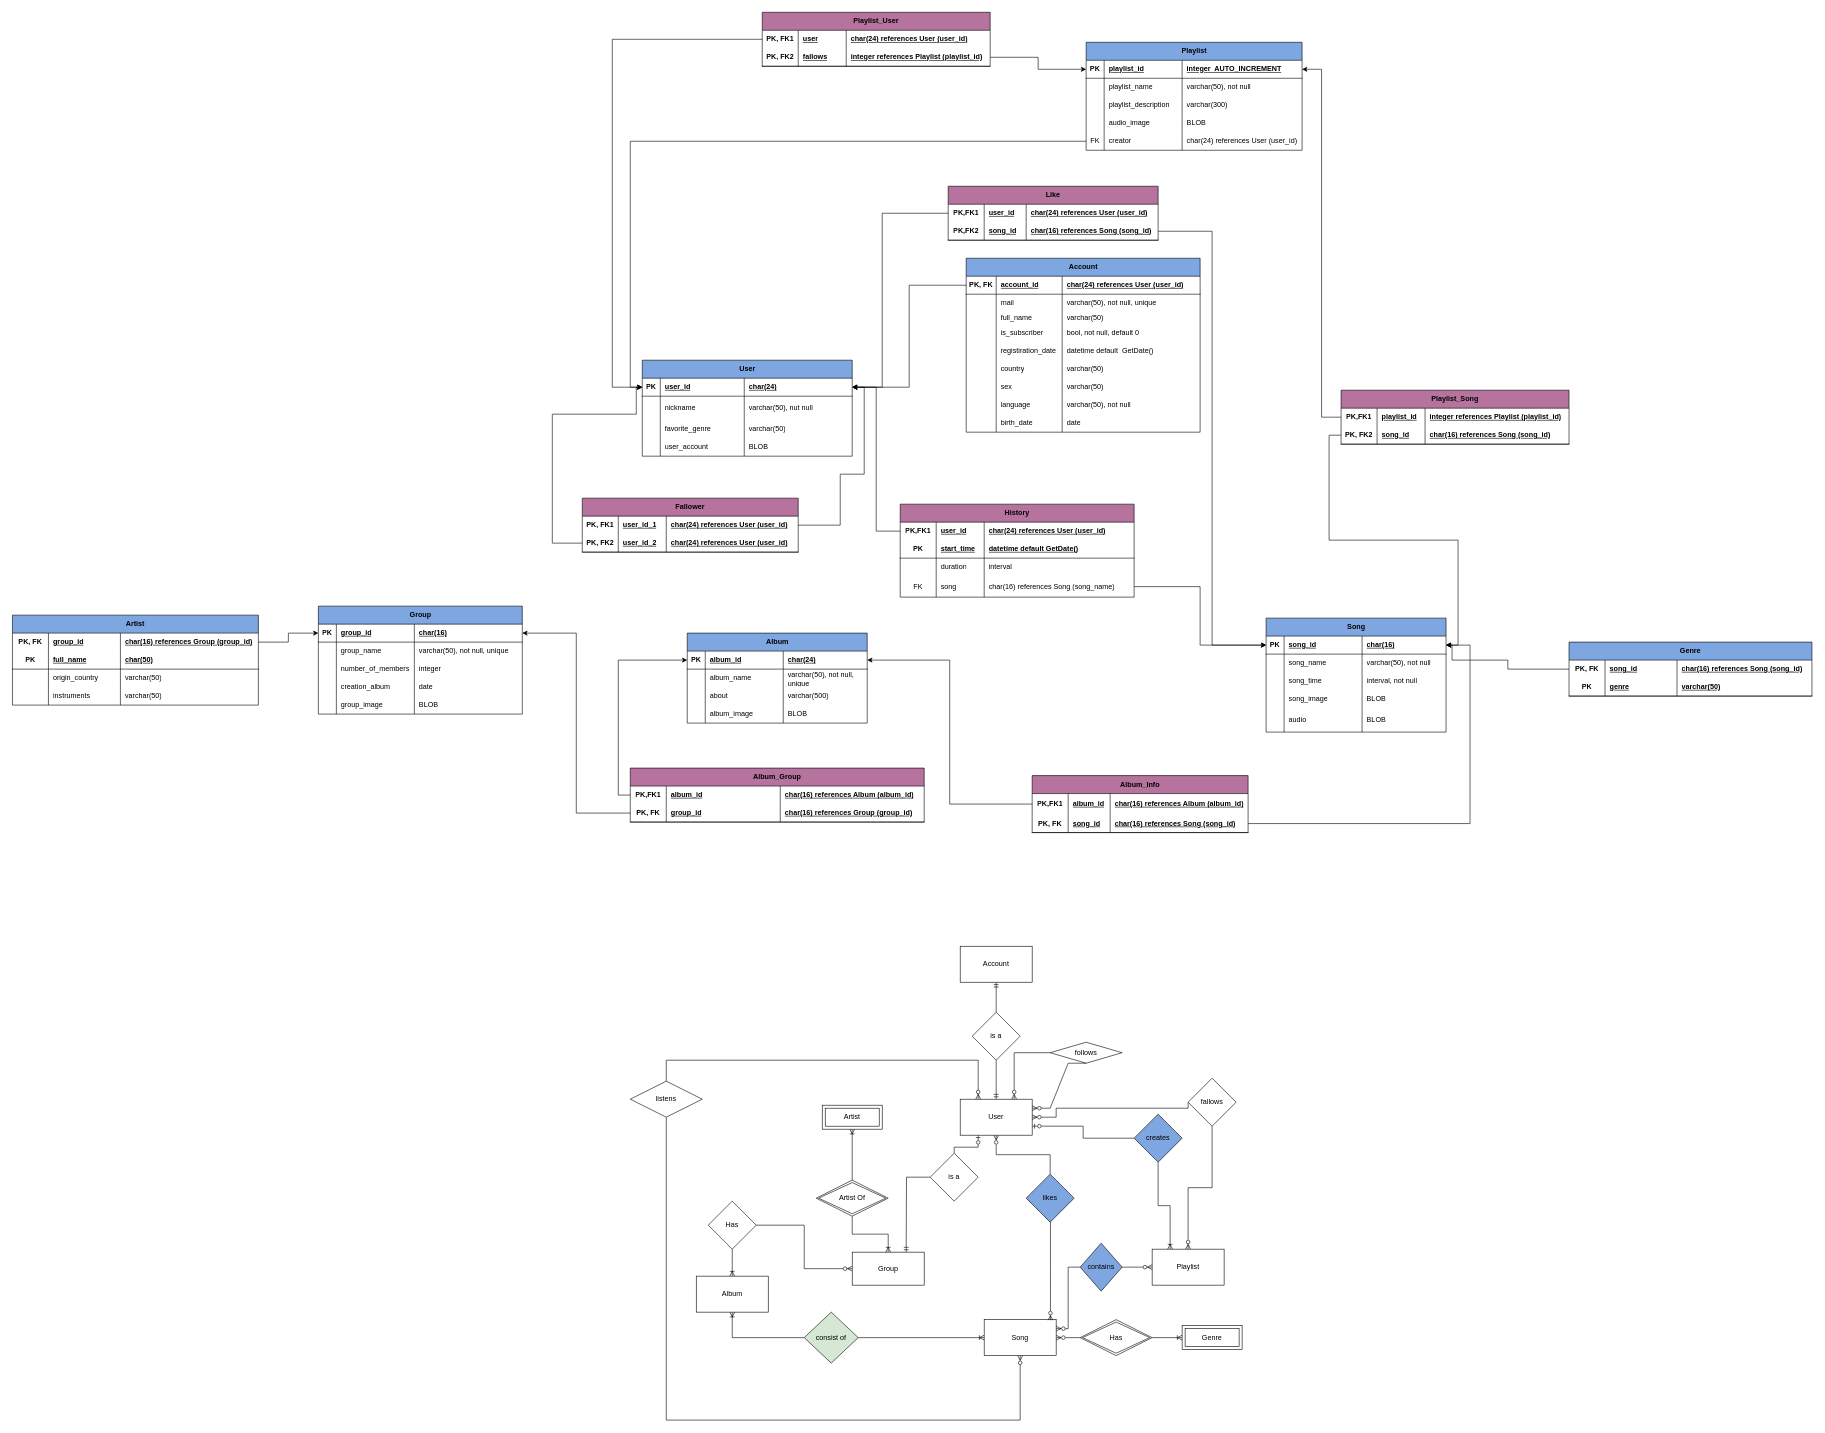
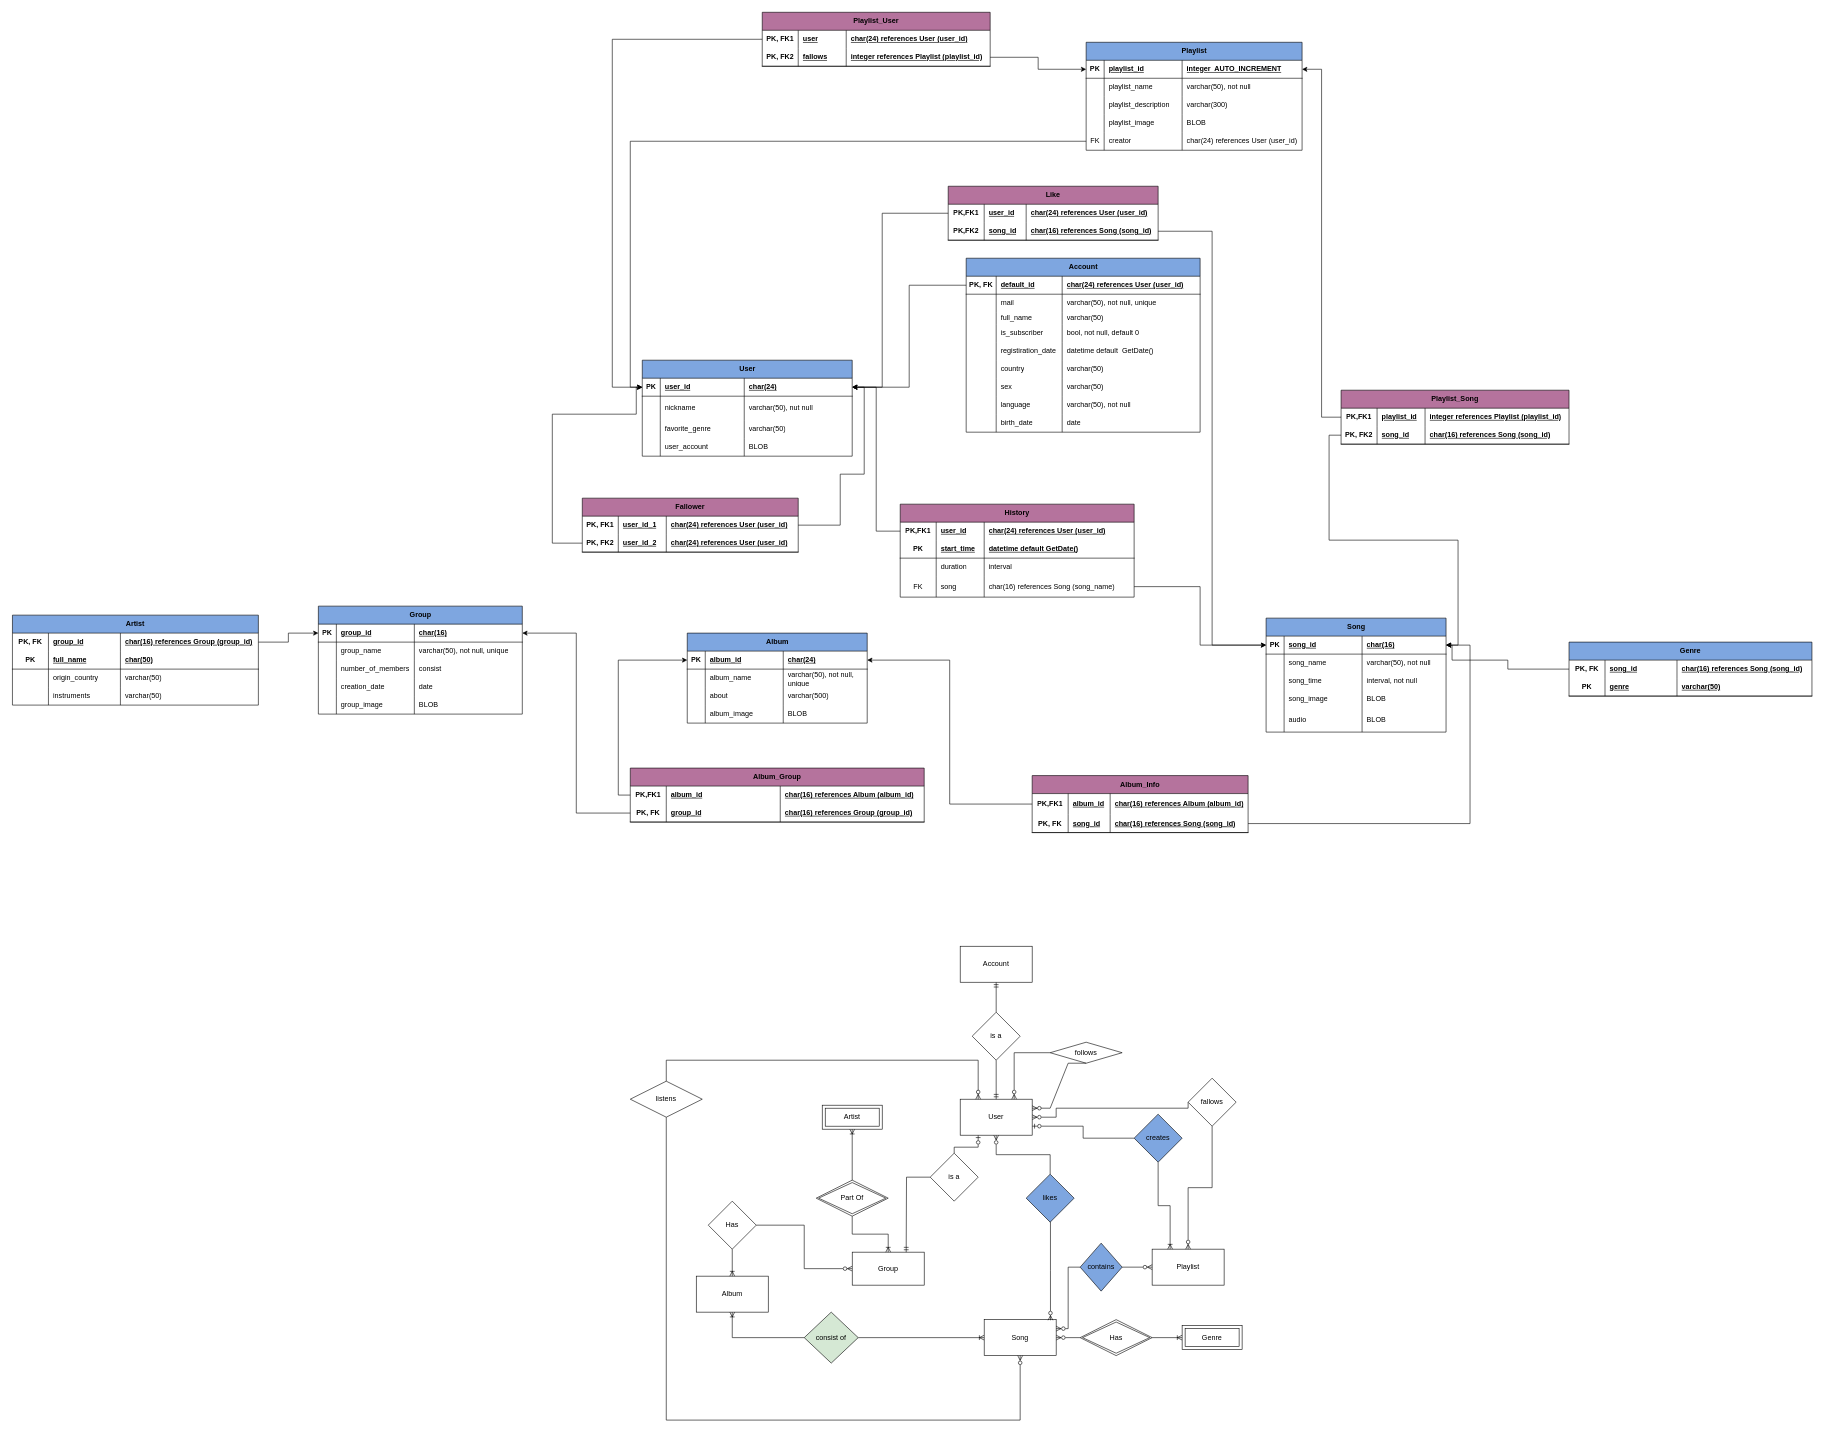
(1129, 123) -> (1134, 123)
(1020, 285) -> (1019, 285)
(432, 669) -> (432, 669)
(367, 687) -> (366, 687)
(852, 1199) -> (852, 1199)
